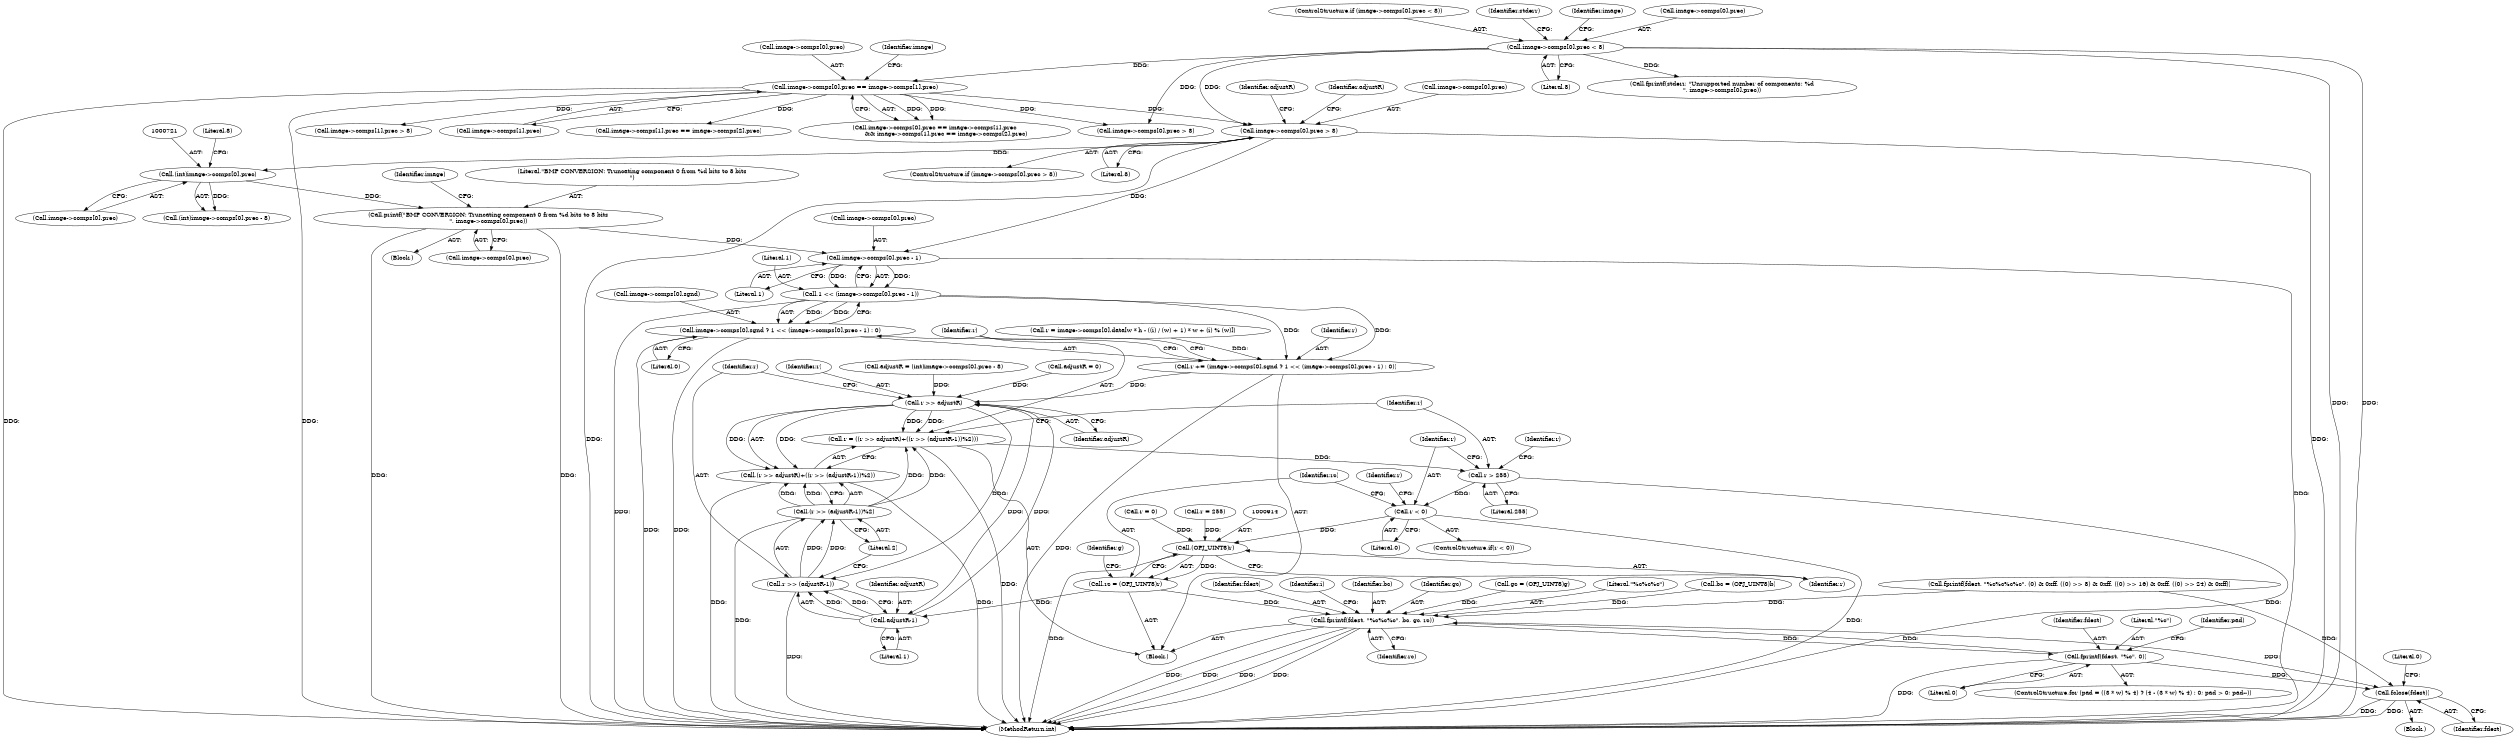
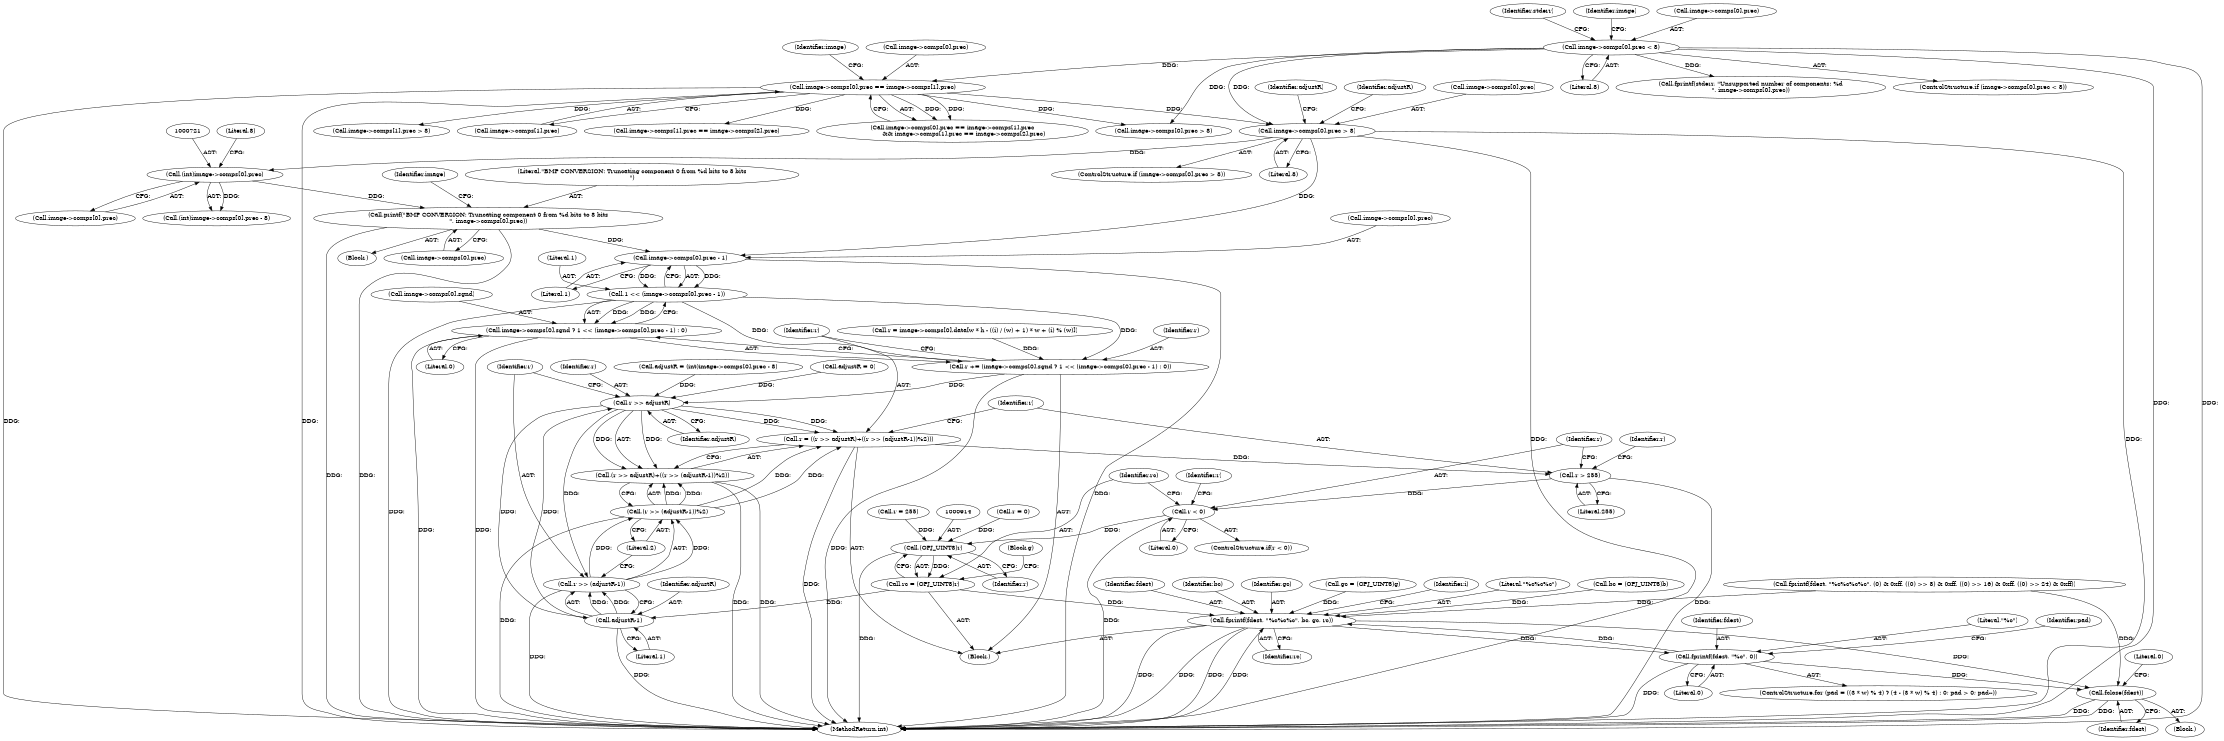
(1461, 29) -> (1796, 67)
(1105, 548) -> (1021, 548)
none -> (693, 707)
